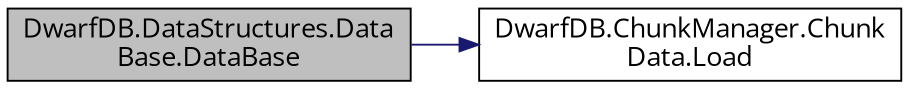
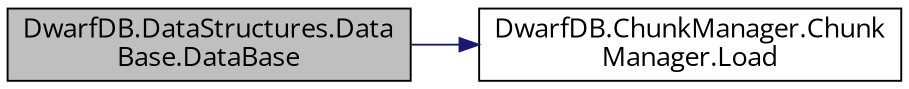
(690, 45) -> (690, 45)
